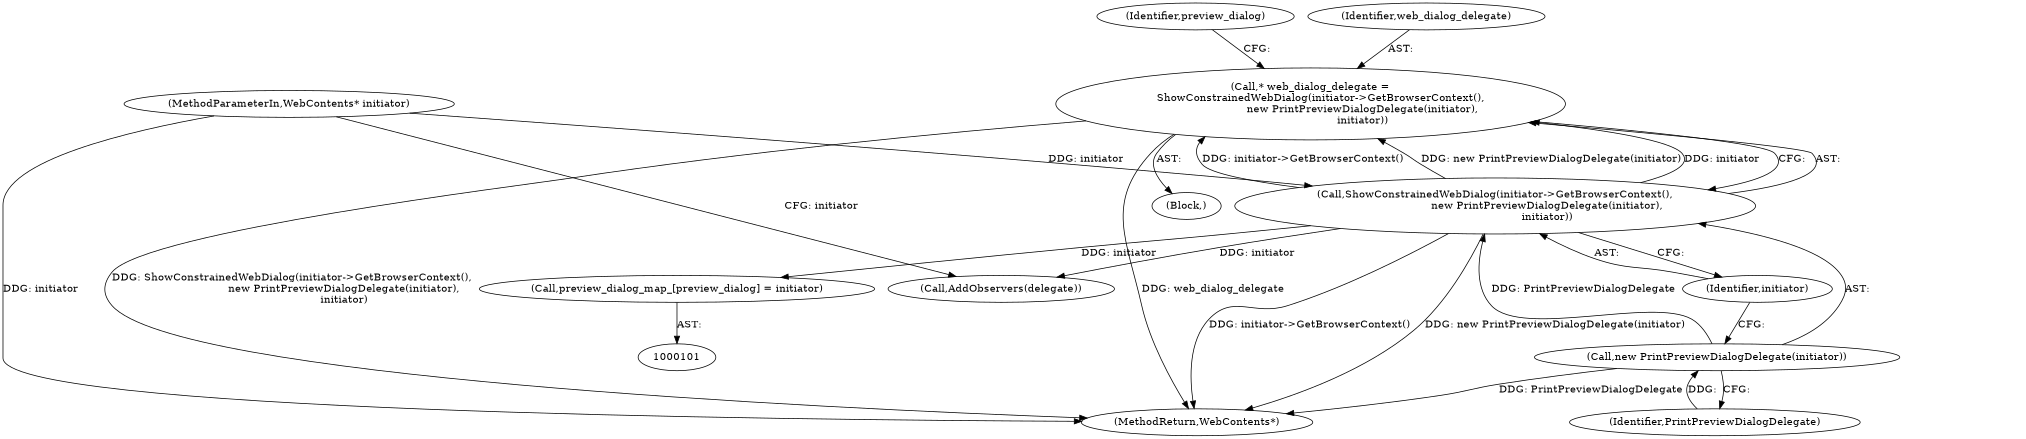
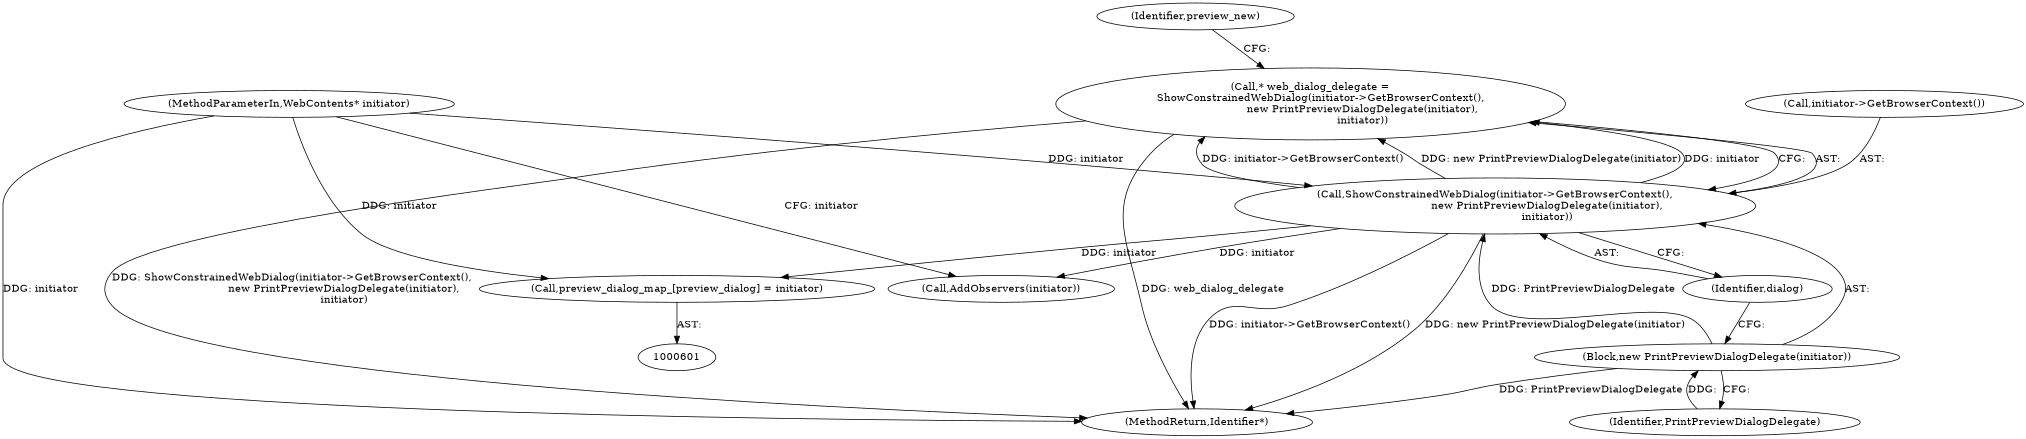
(1196, 16) -> (1196, 16)
(1426, 16) -> none
none -> (1884, 104)
(1187, 206) -> none
none -> (383, 246)
(1001, 289) -> (1001, 289)
(1757, 289) -> (1757, 289)
(677, 357) -> (677, 357)
(1717, 357) -> (1717, 357)
(1197, 422) -> (1197, 422)
